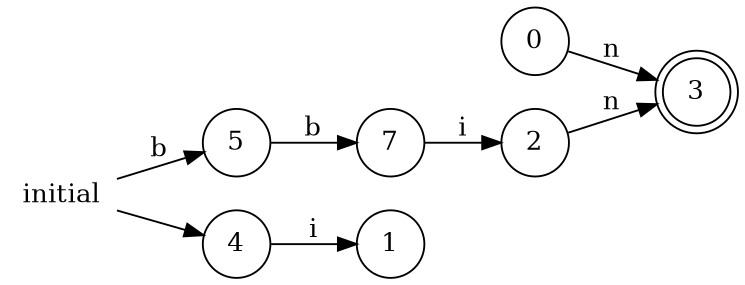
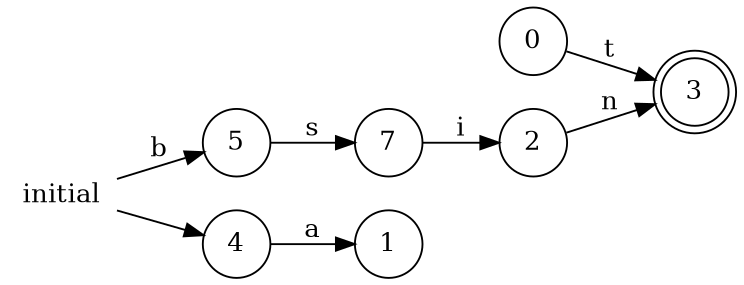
(612, 50) -> (610, 50)
(314, 129) -> (313, 129)
(314, 230) -> (313, 230)
